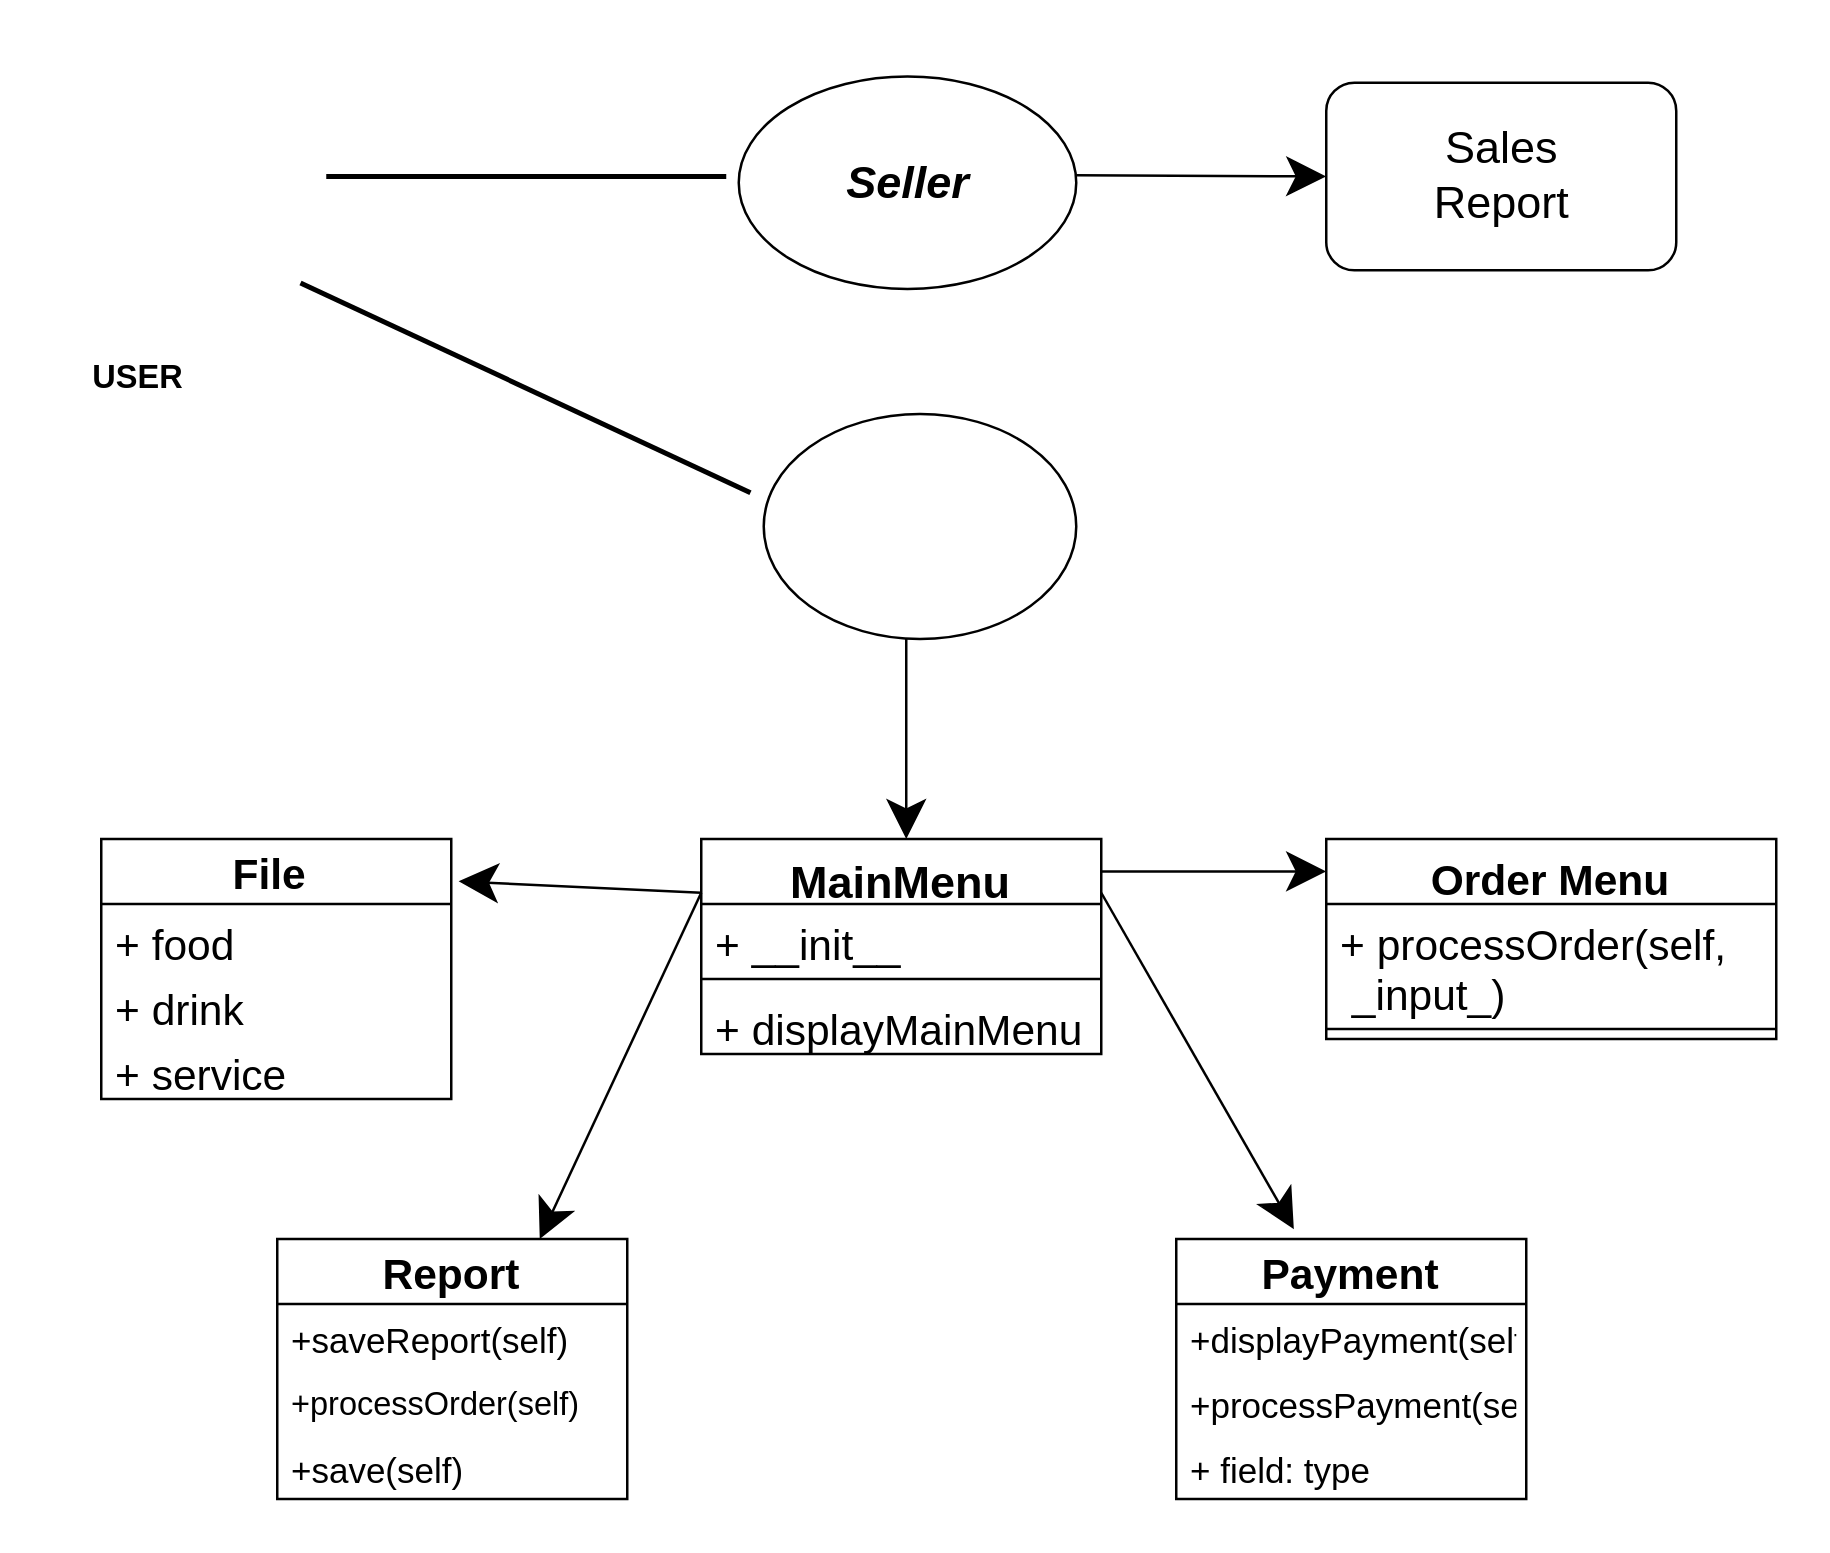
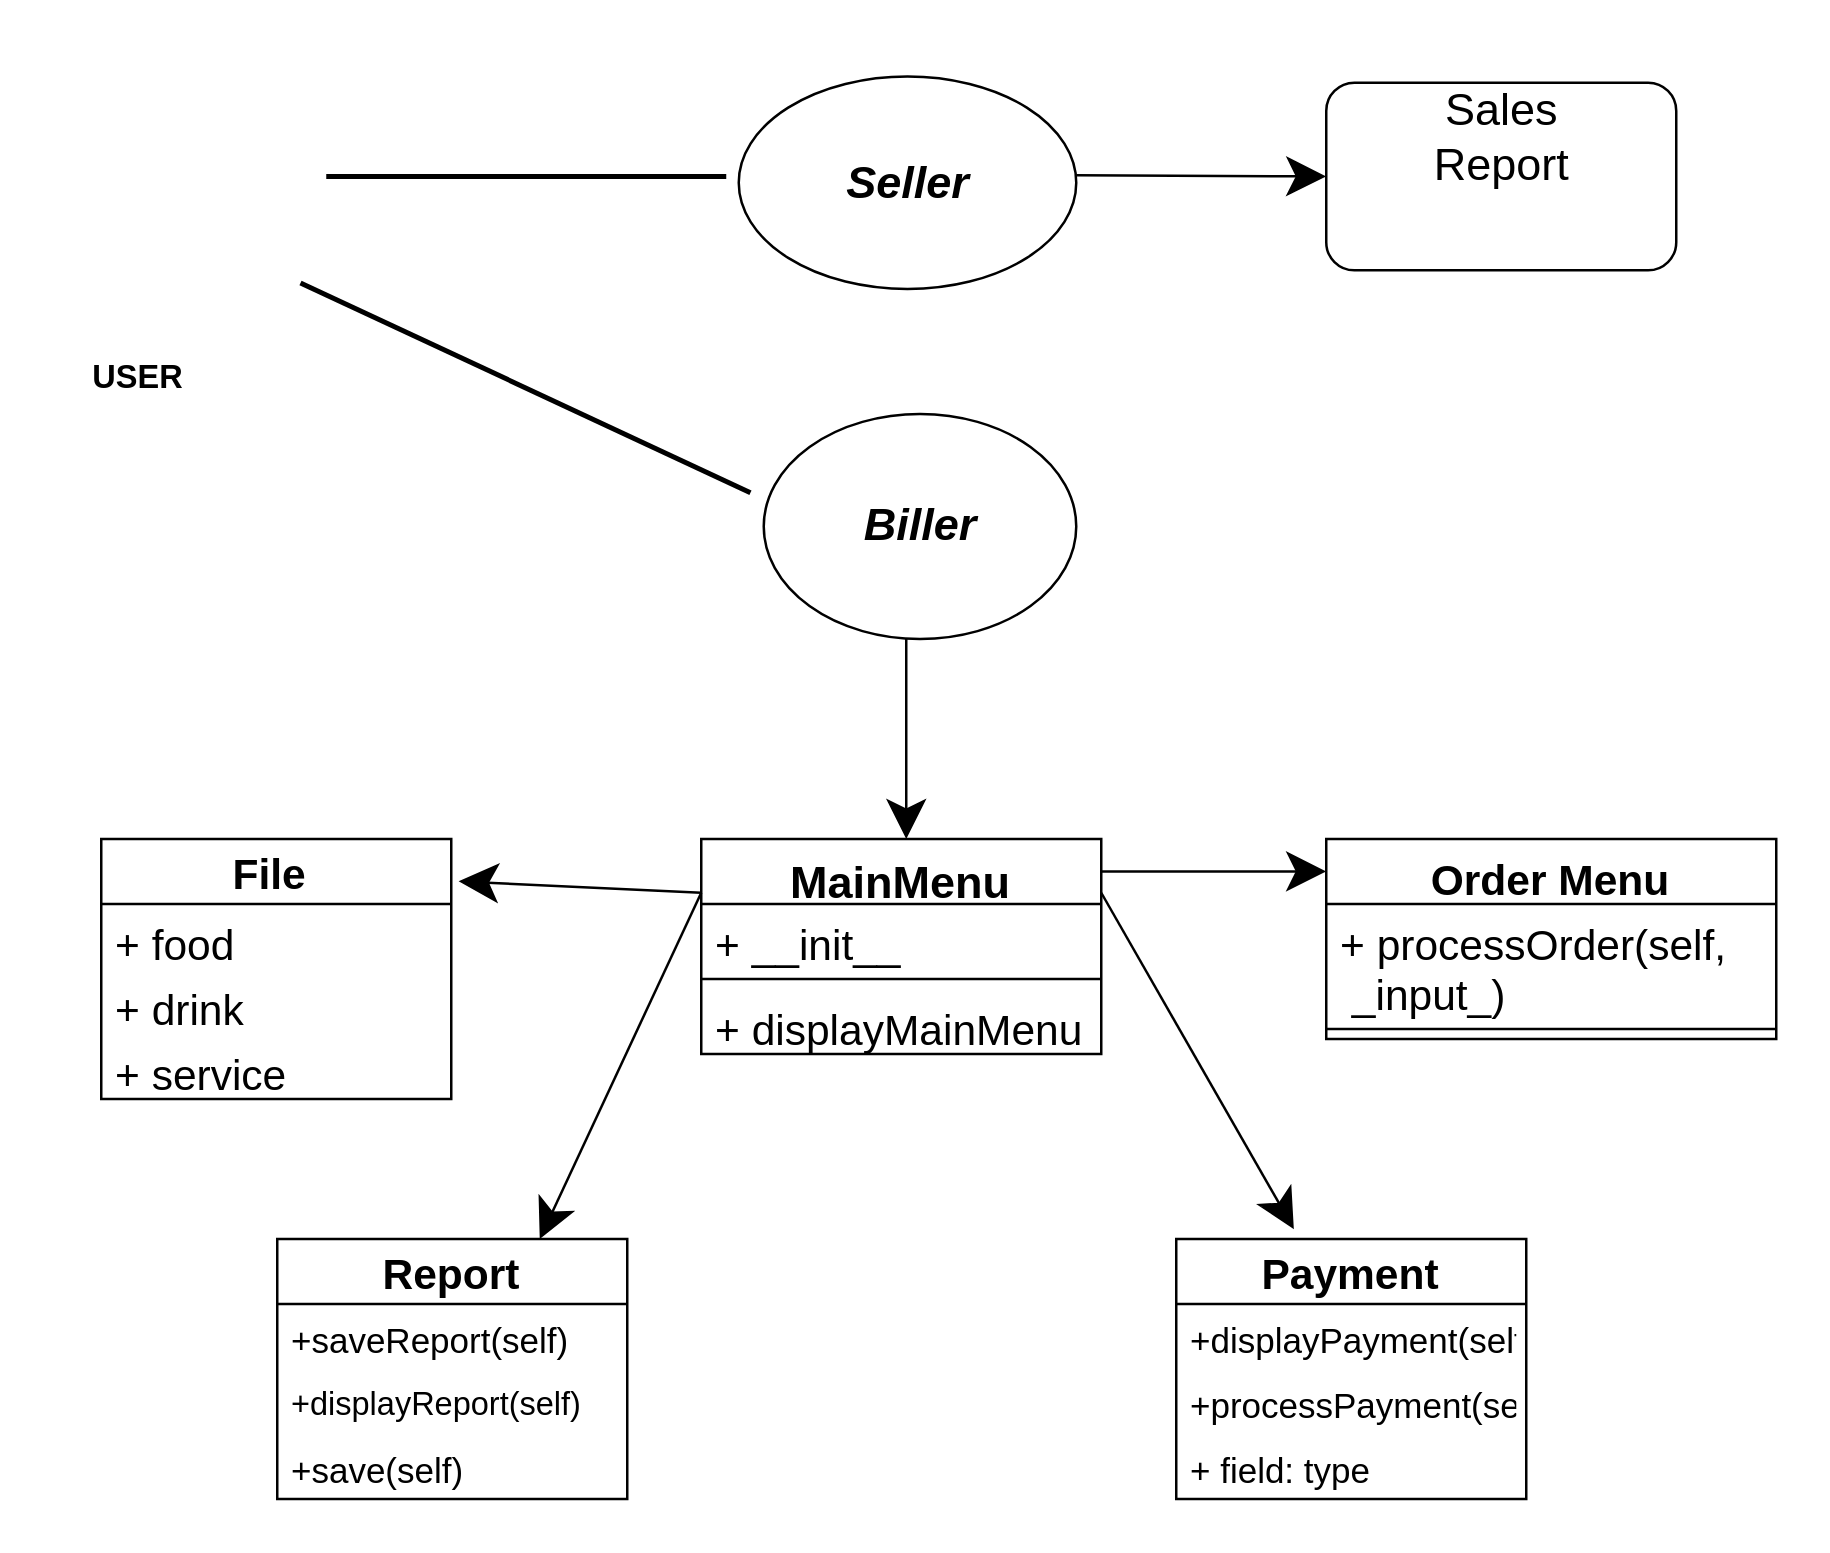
(1501, 176) -> (1501, 139)
none -> (920, 526)
(460, 1404) -> (460, 1404)
